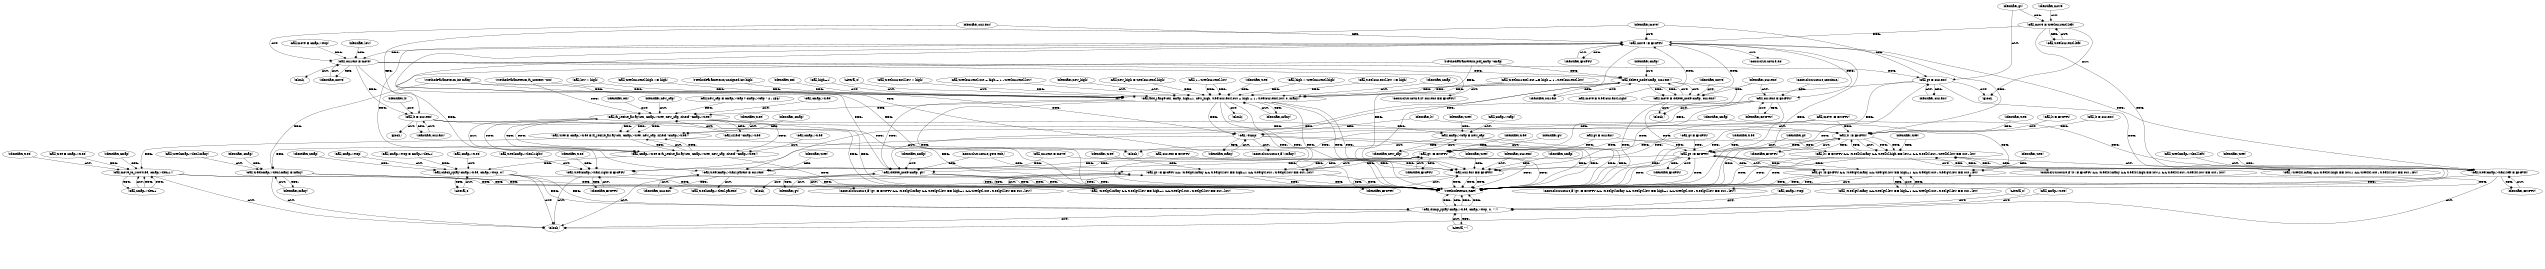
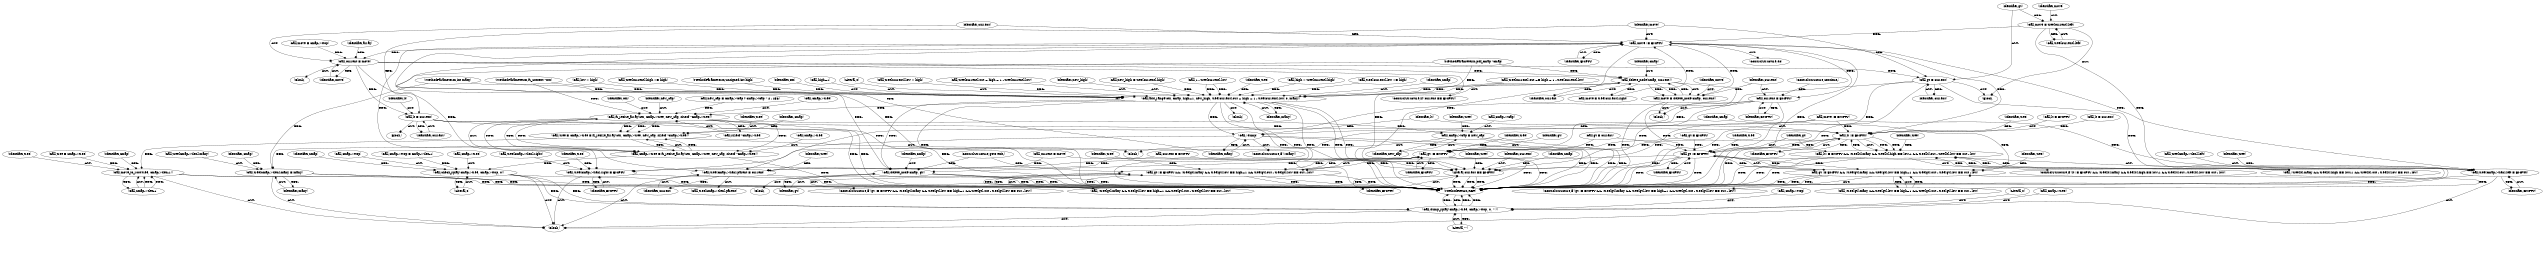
(360, 43) -> (360, 43)
(1685, 90) -> (1685, 90)
(930, 97) -> none
(1210, 132) -> (1625, 89)
(1474, 173) -> (1474, 173)
